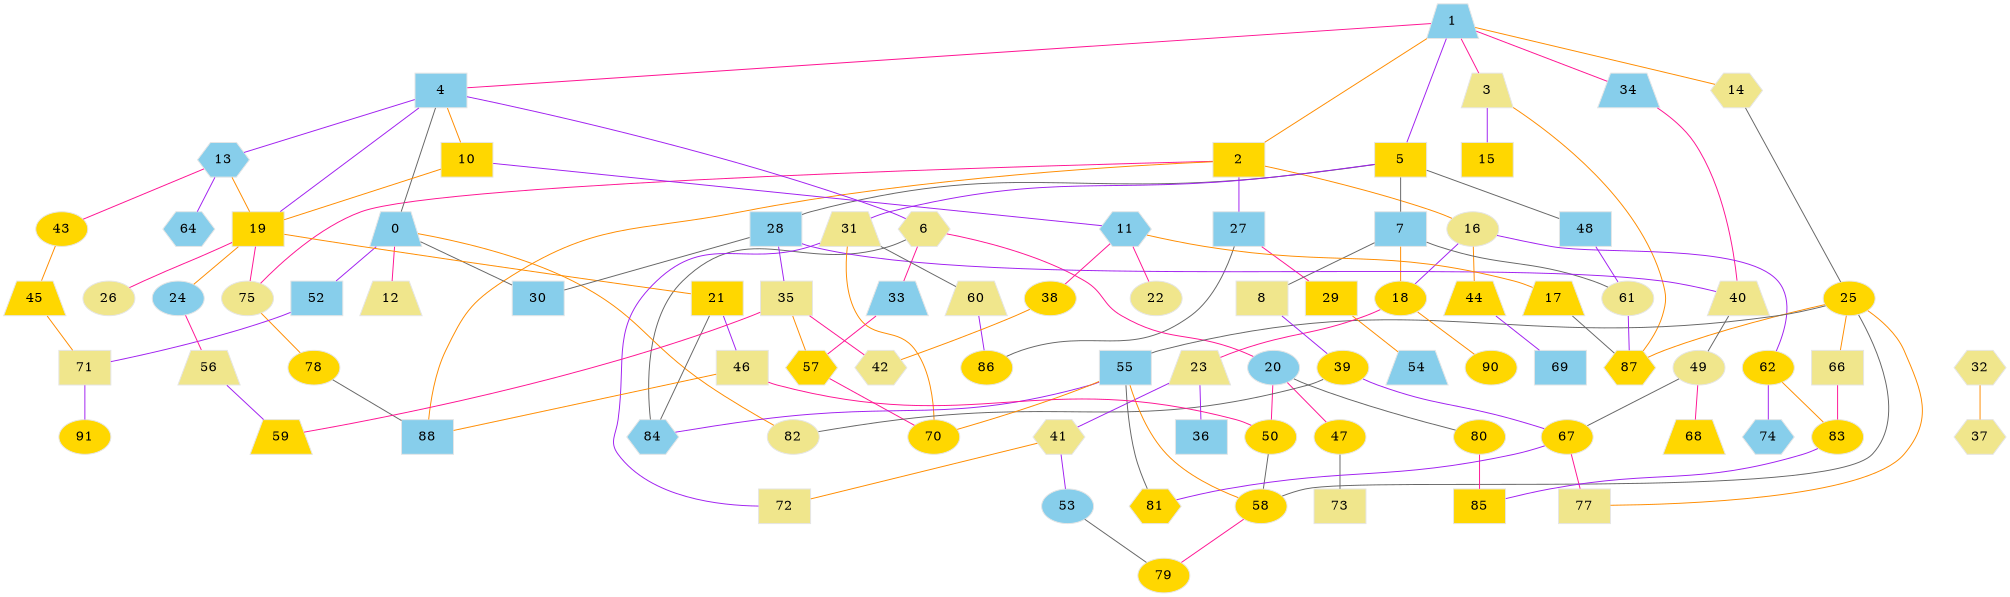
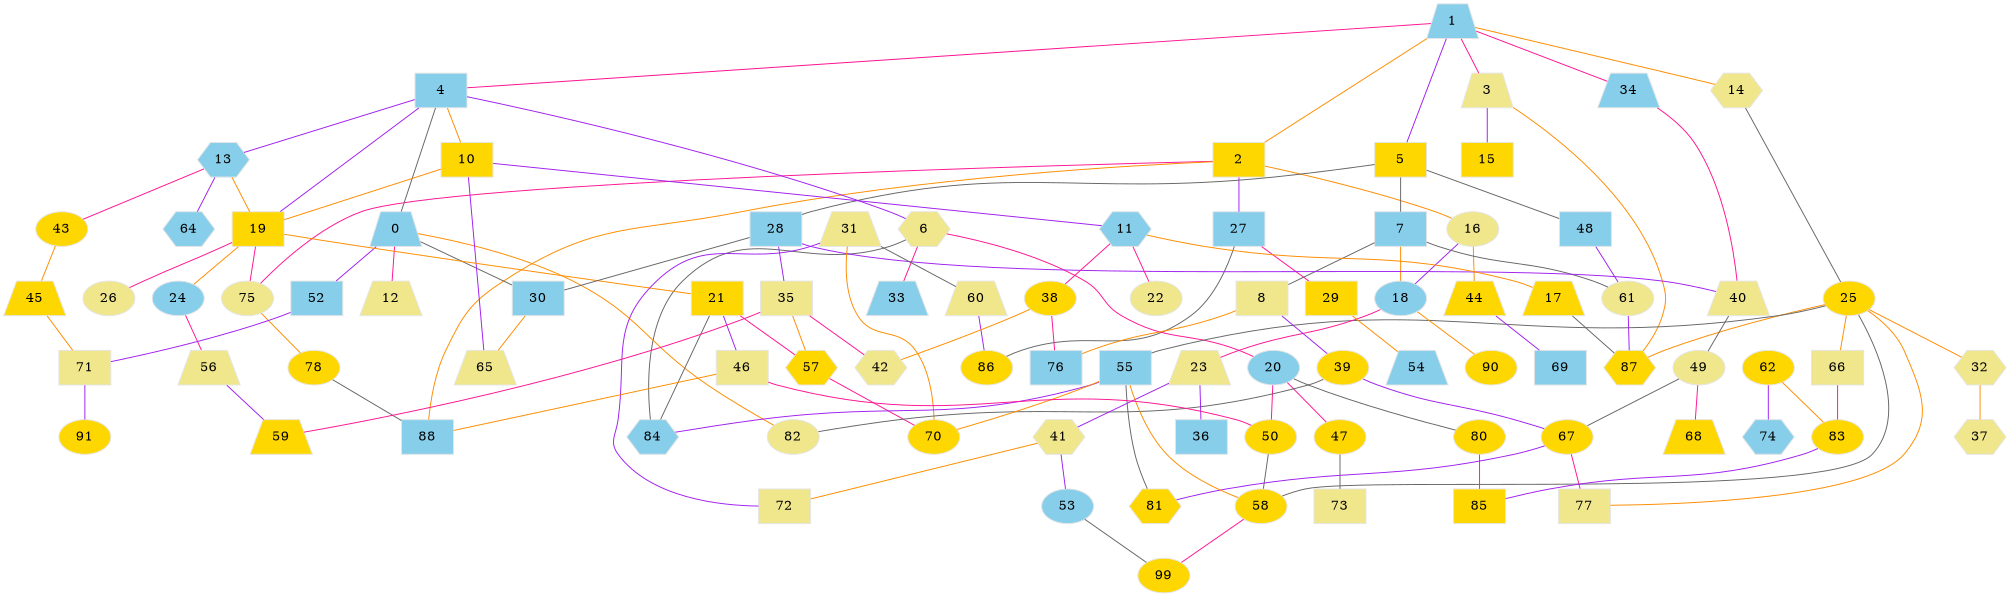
(1020, 189) -> none
(1676, 253) -> none
(1401, 298) -> (1401, 298)
none -> (1915, 333)
(852, 335) -> (768, 335)
none -> (485, 368)
none -> (1056, 368)
(1164, 576) -> (1164, 576)
